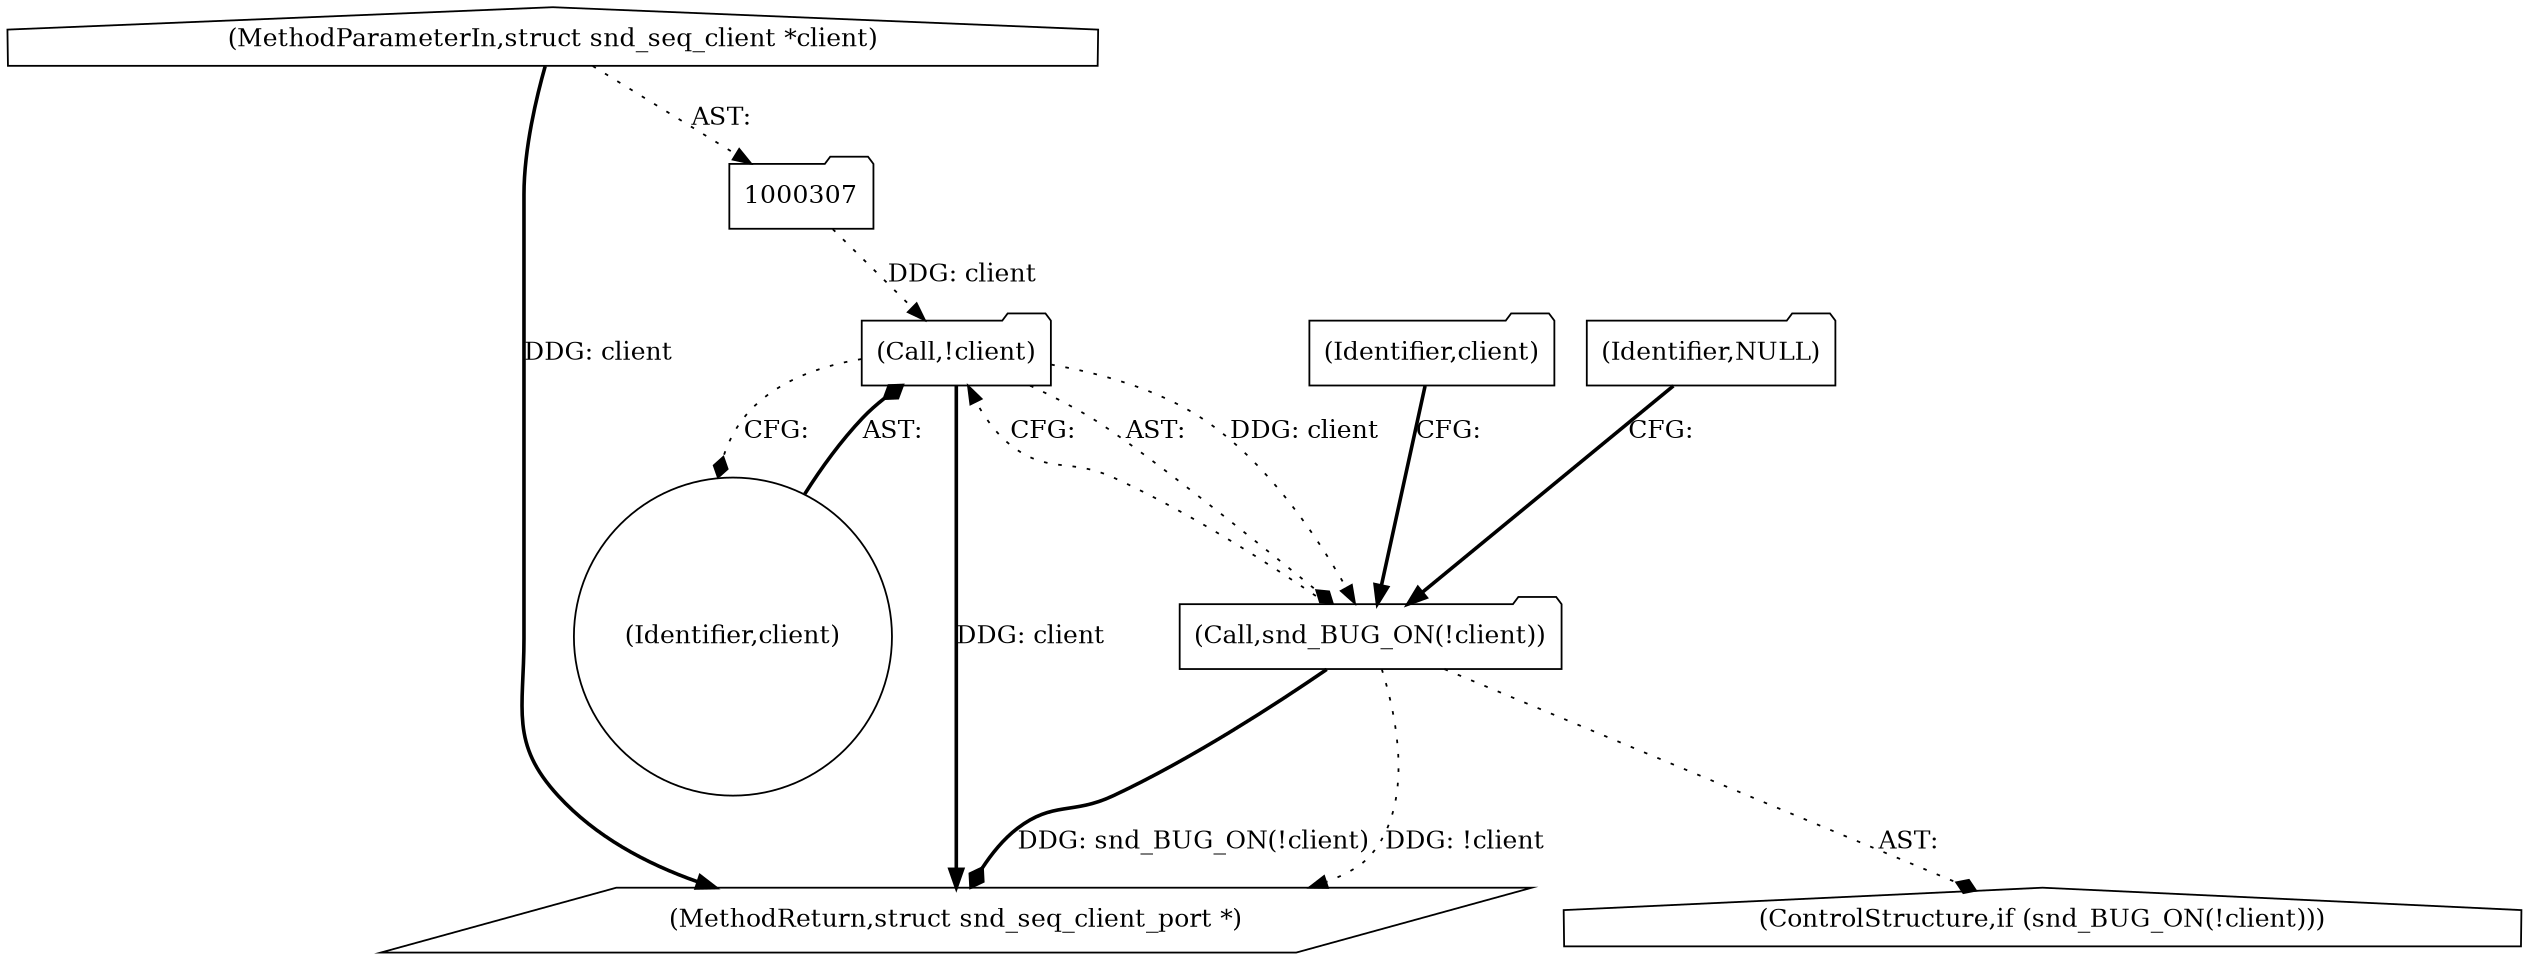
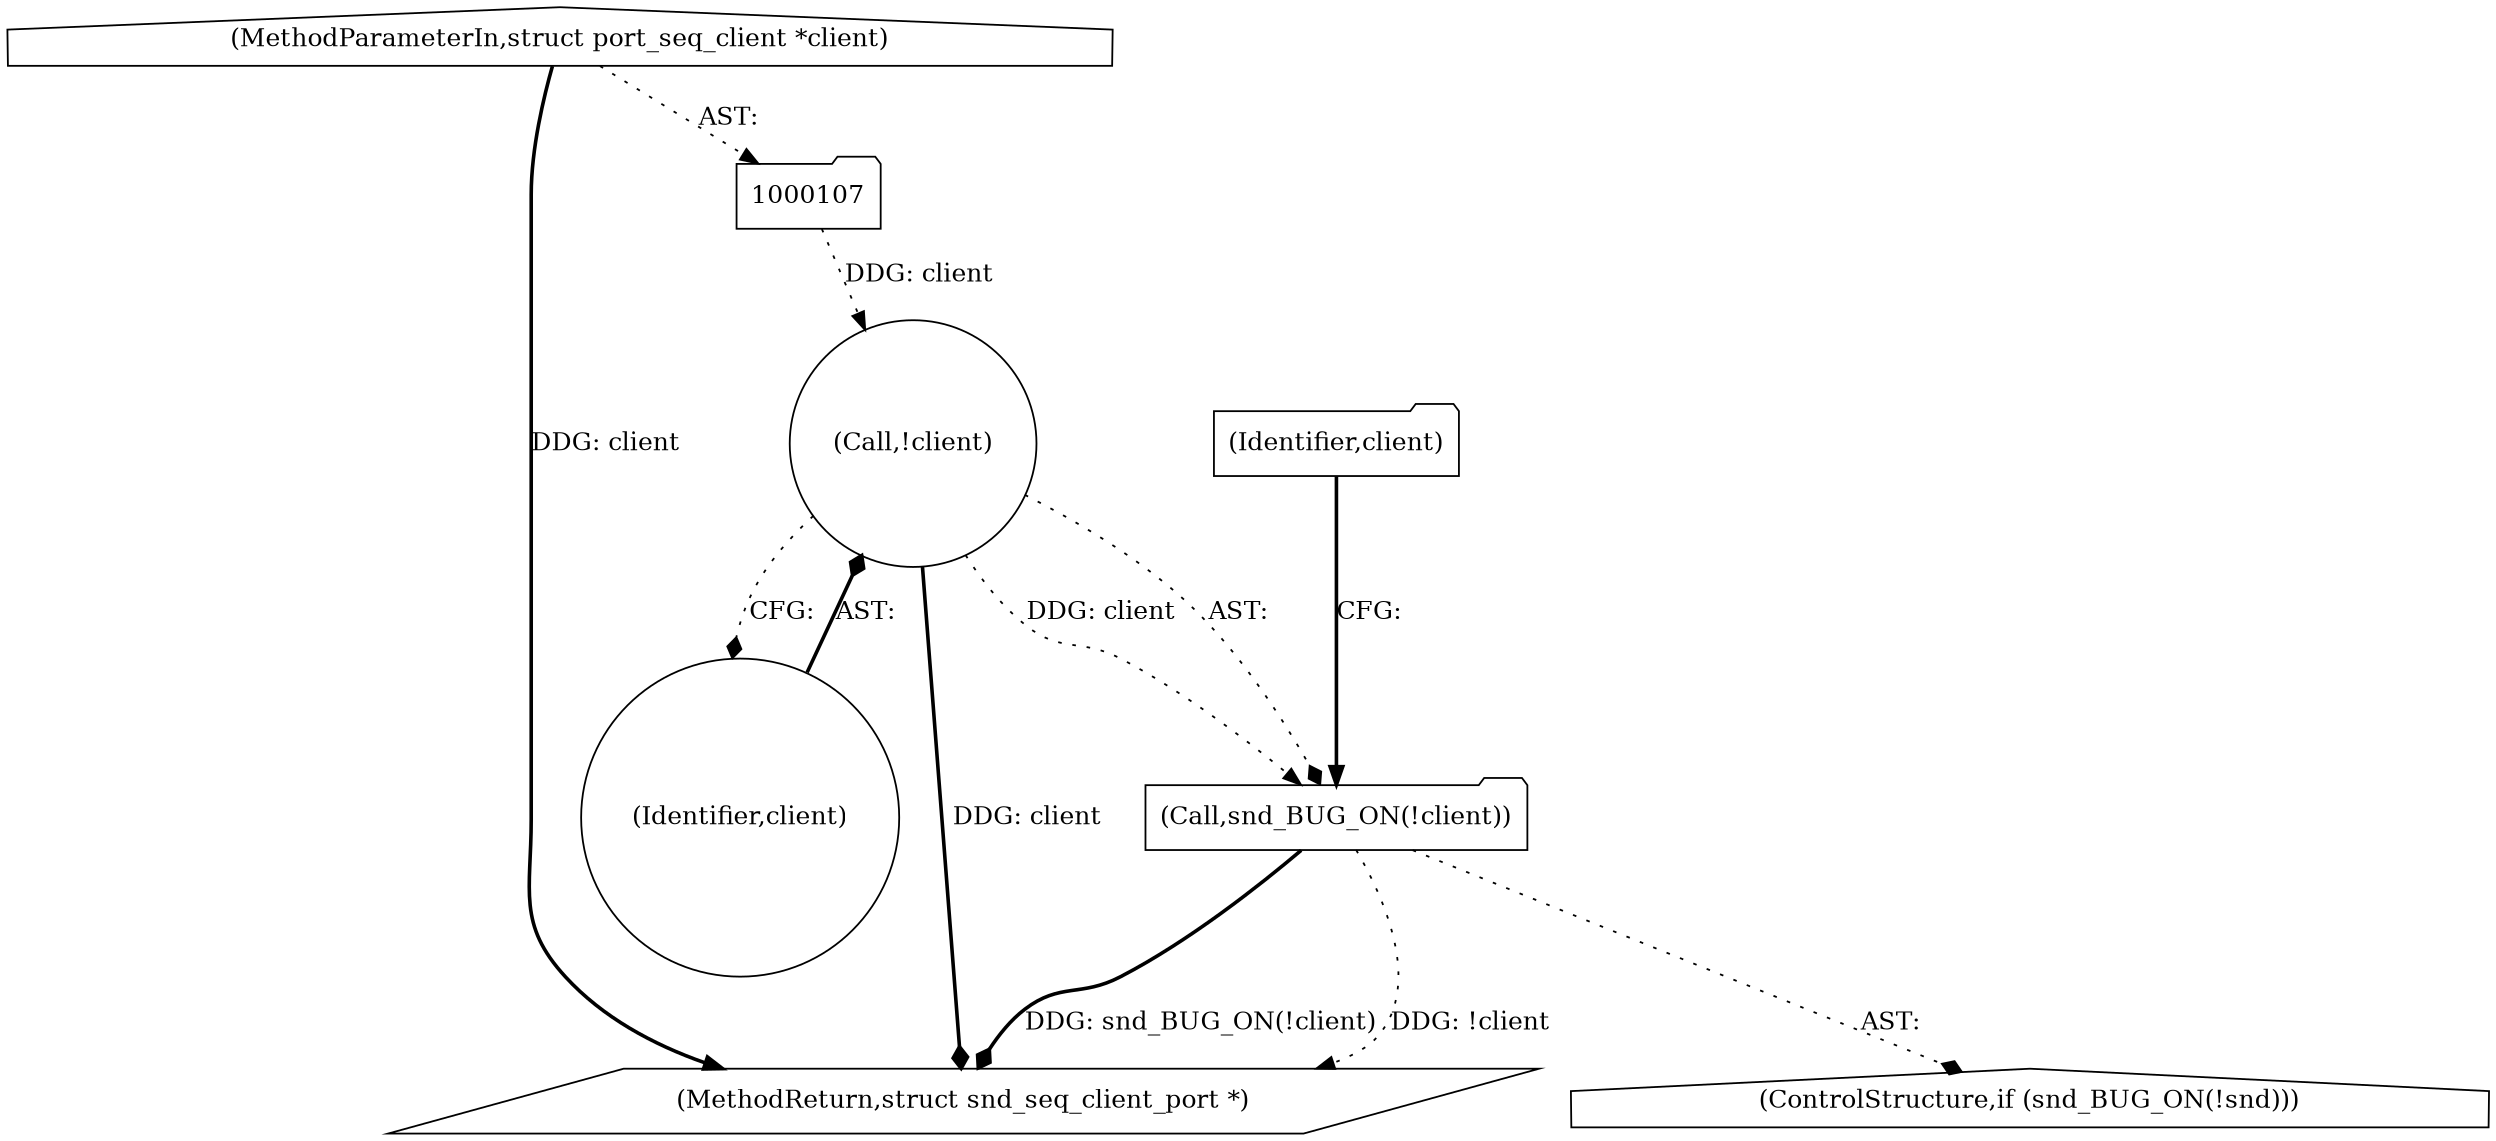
(553, 40) -> (560, 40)
(801, 196) -> (809, 196)
(956, 353) -> (913, 444)
(1711, 353) -> none
(1151, 496) -> none
(956, 627) -> (941, 807)
(2043, 920) -> (2030, 1101)
